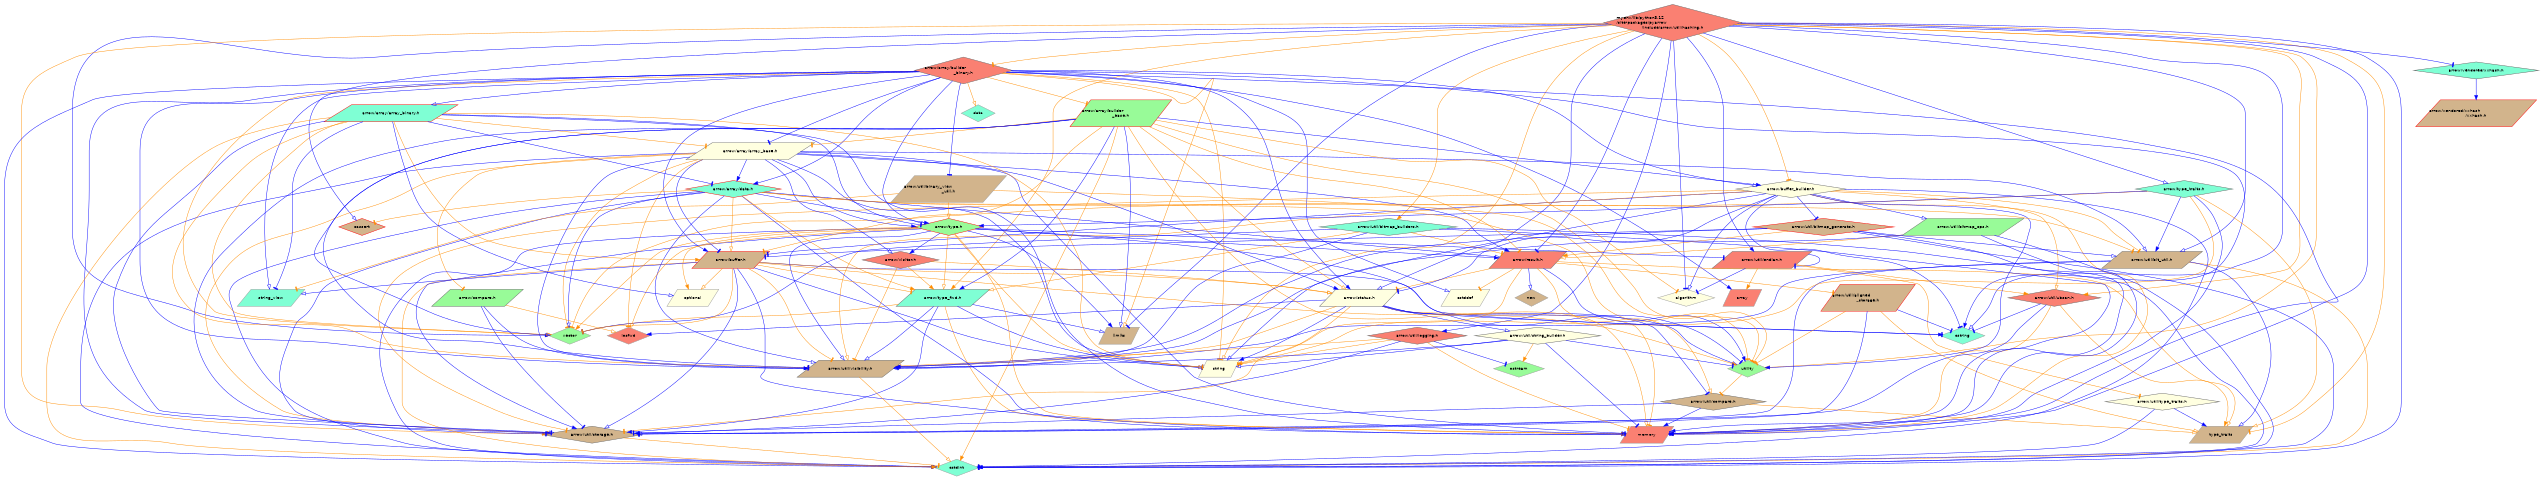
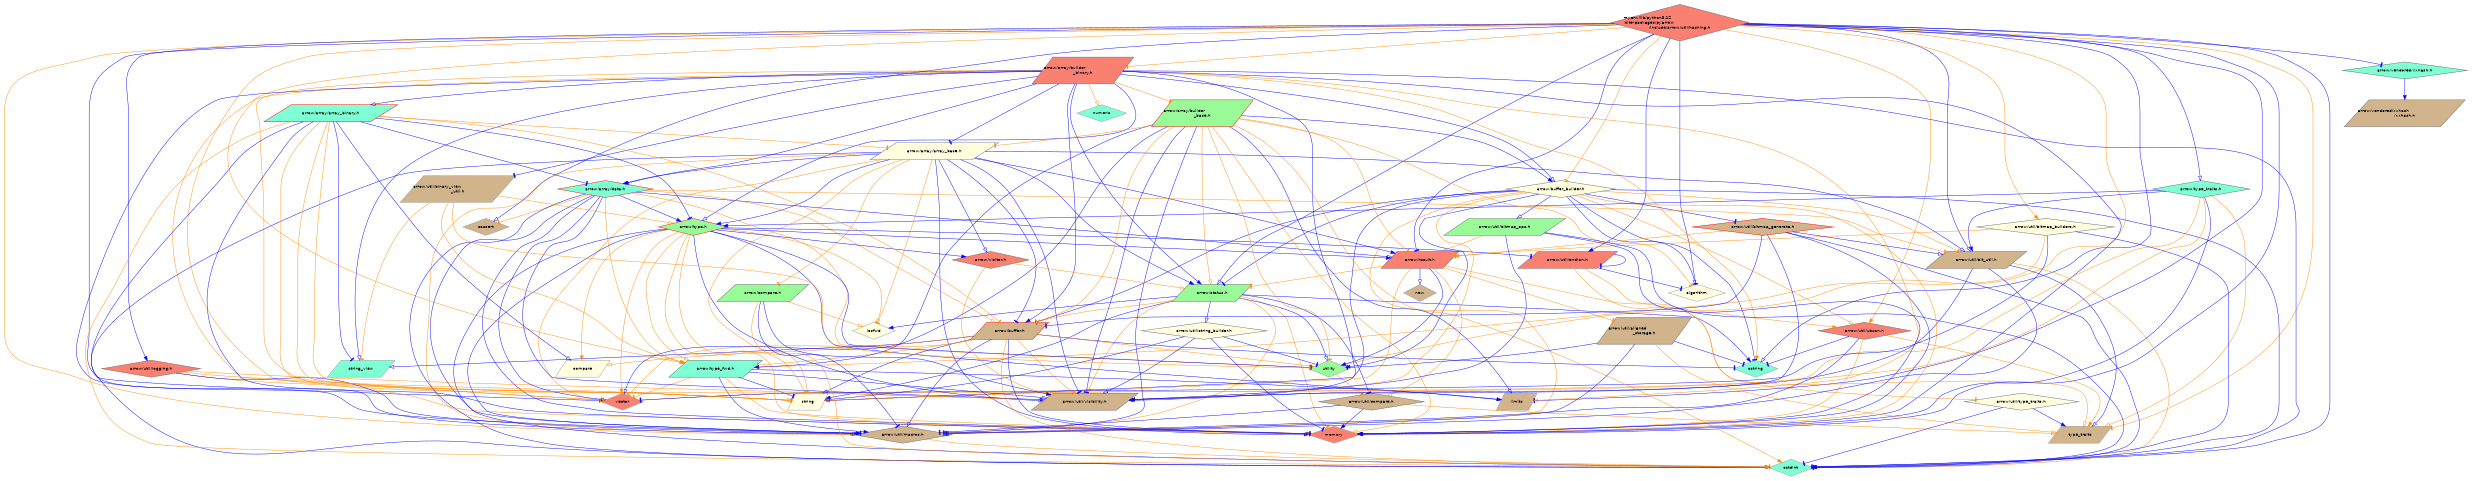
(963, 70) -> (1083, 70)
(978, 113) -> (1102, 113)
(2476, 113) -> (2405, 113)
(1814, 132) -> (1491, 130)
(991, 221) -> (733, 256)
(362, 227) -> (486, 227)
(1388, 227) -> (2045, 227)
(514, 247) -> (689, 166)
(1937, 264) -> none
(916, 274) -> (543, 295)
(1030, 274) -> (1103, 309)
(693, 298) -> (583, 369)
(1359, 298) -> (1212, 293)
(1465, 298) -> none
(1742, 298) -> none
(1868, 298) -> (1644, 331)
(669, 316) -> (685, 385)
(570, 336) -> (622, 402)
(629, 336) -> (874, 331)
(1802, 337) -> (1480, 358)
(1148, 341) -> none
(1519, 369) -> none
(901, 416) -> (1207, 459)
(592, 435) -> (903, 435)
(1647, 435) -> (1334, 435)
